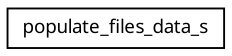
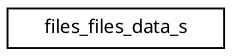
(116, 28) -> (116, 28)
